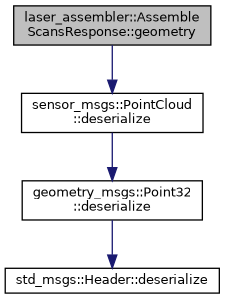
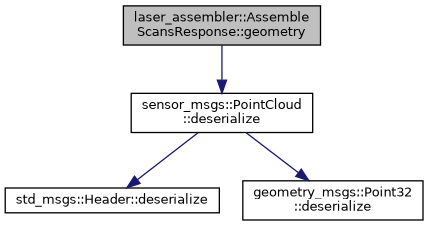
(112, 237) -> (168, 156)
